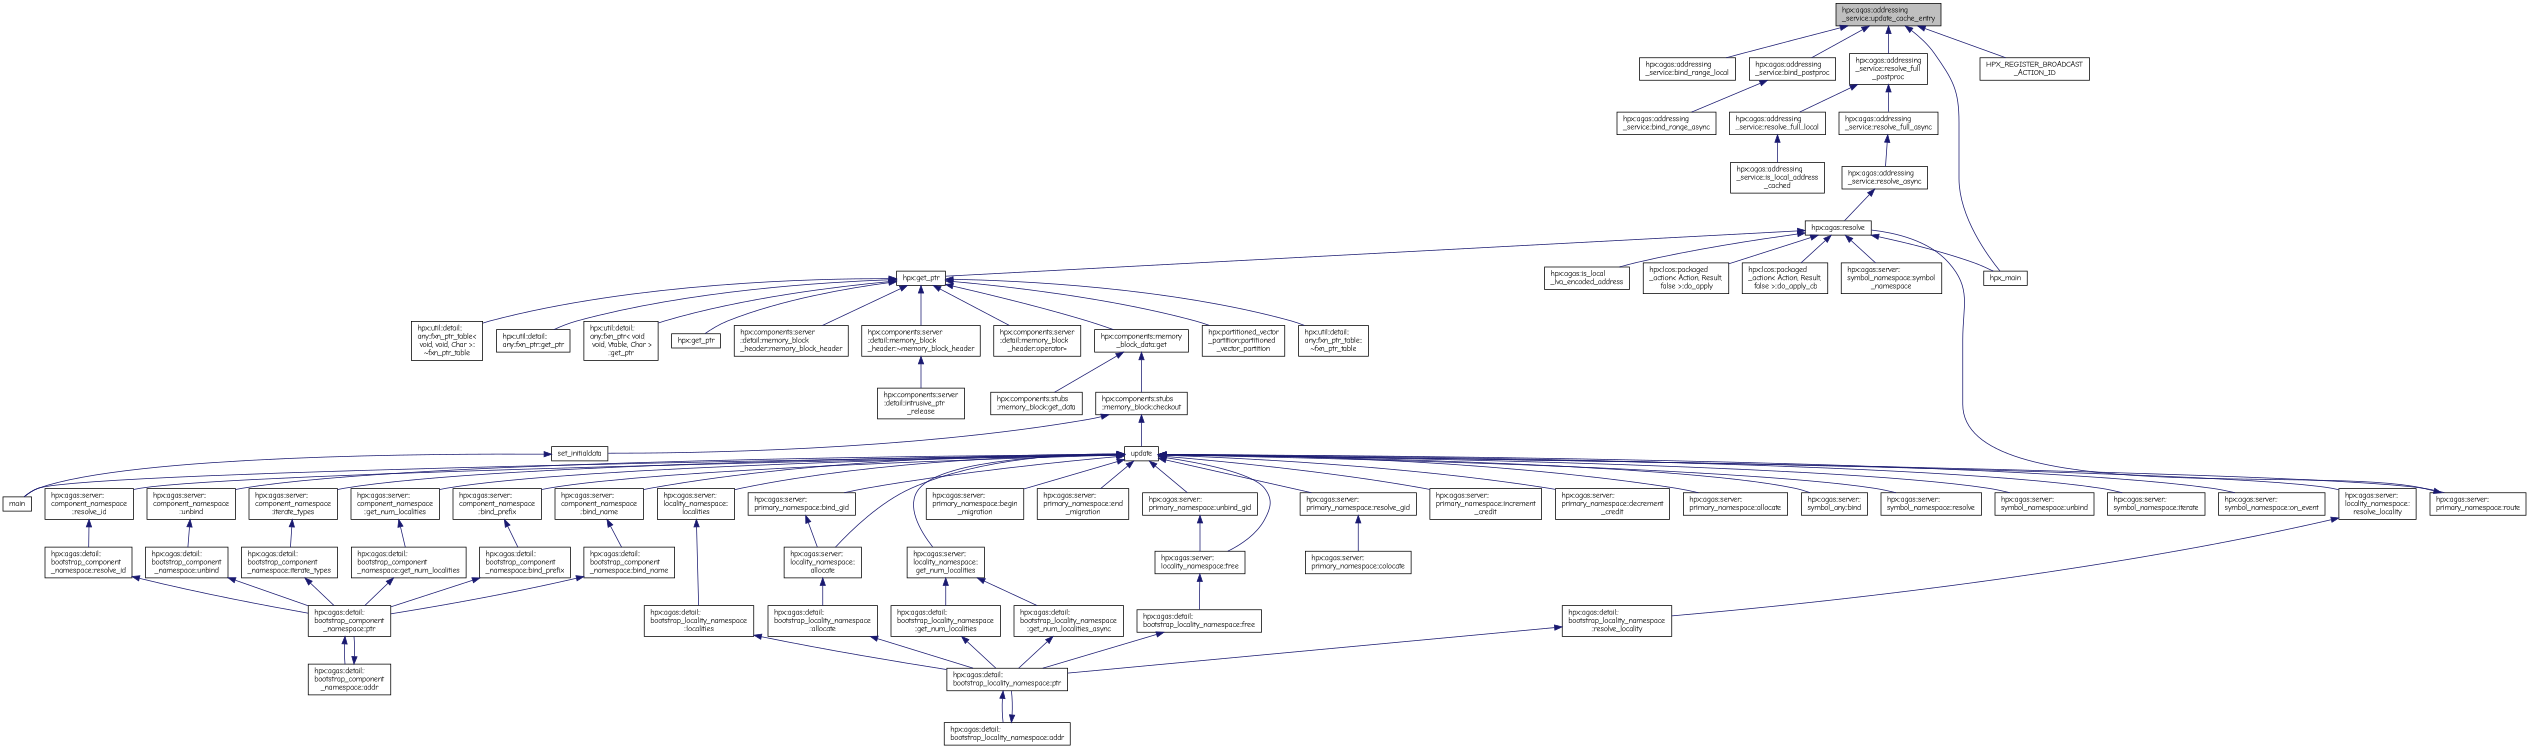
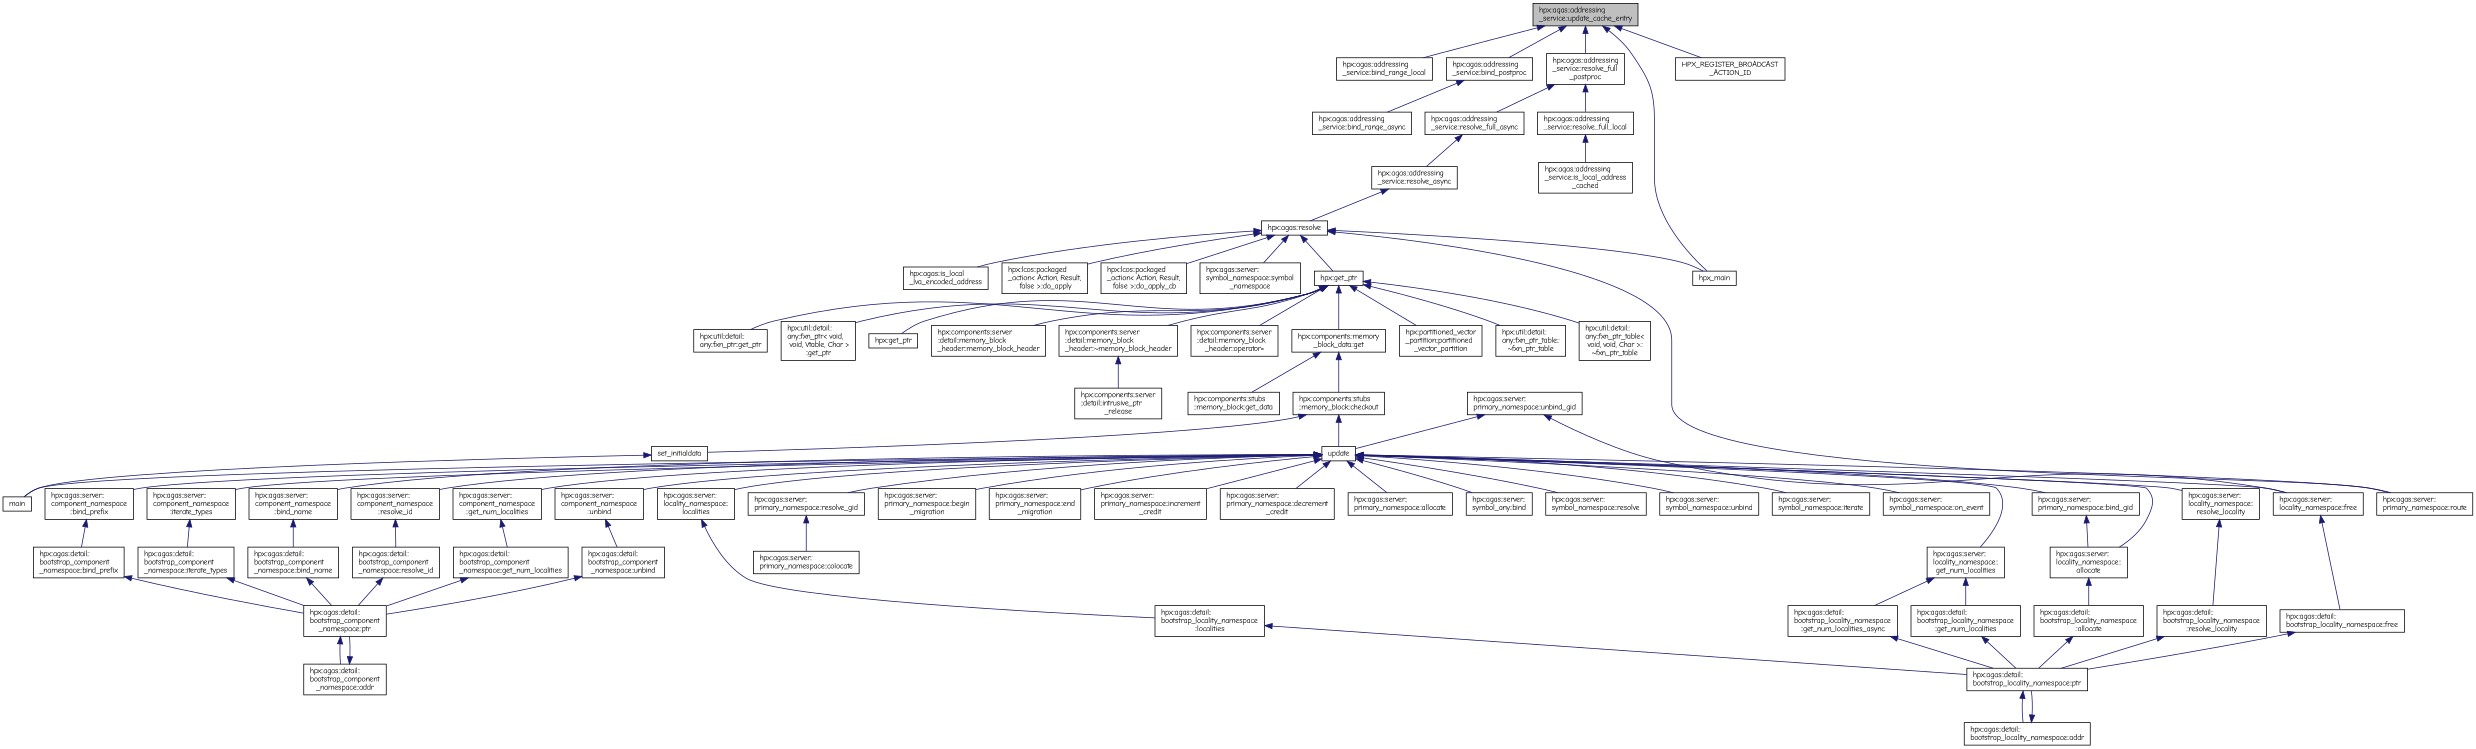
(2052, 464) -> (1809, 453)
(1171, 479) -> (1416, 433)
